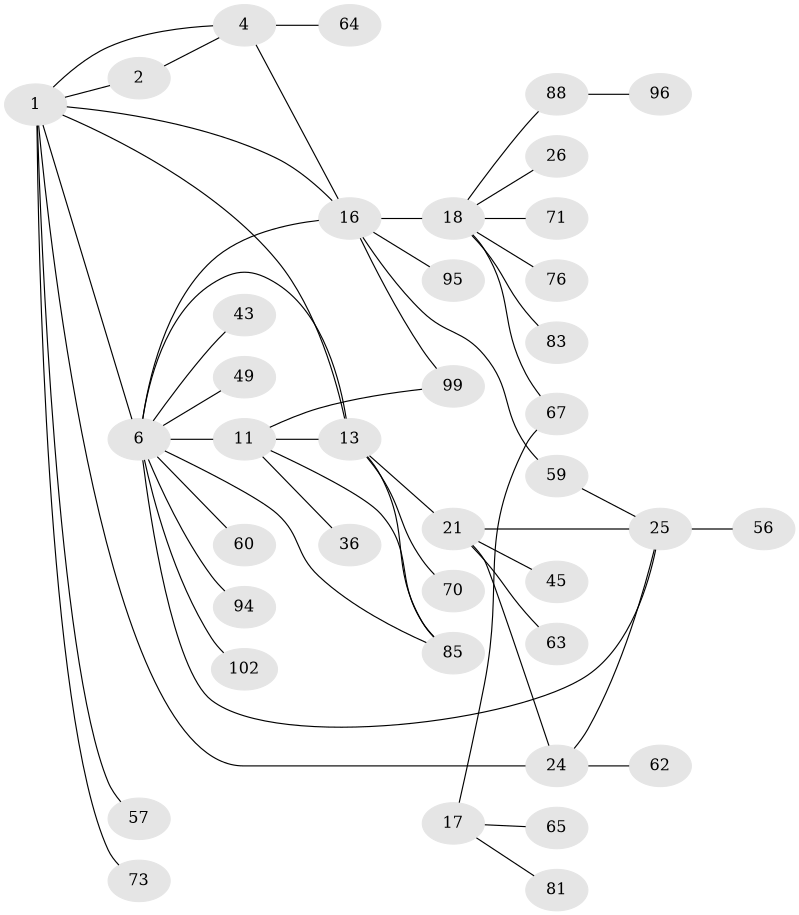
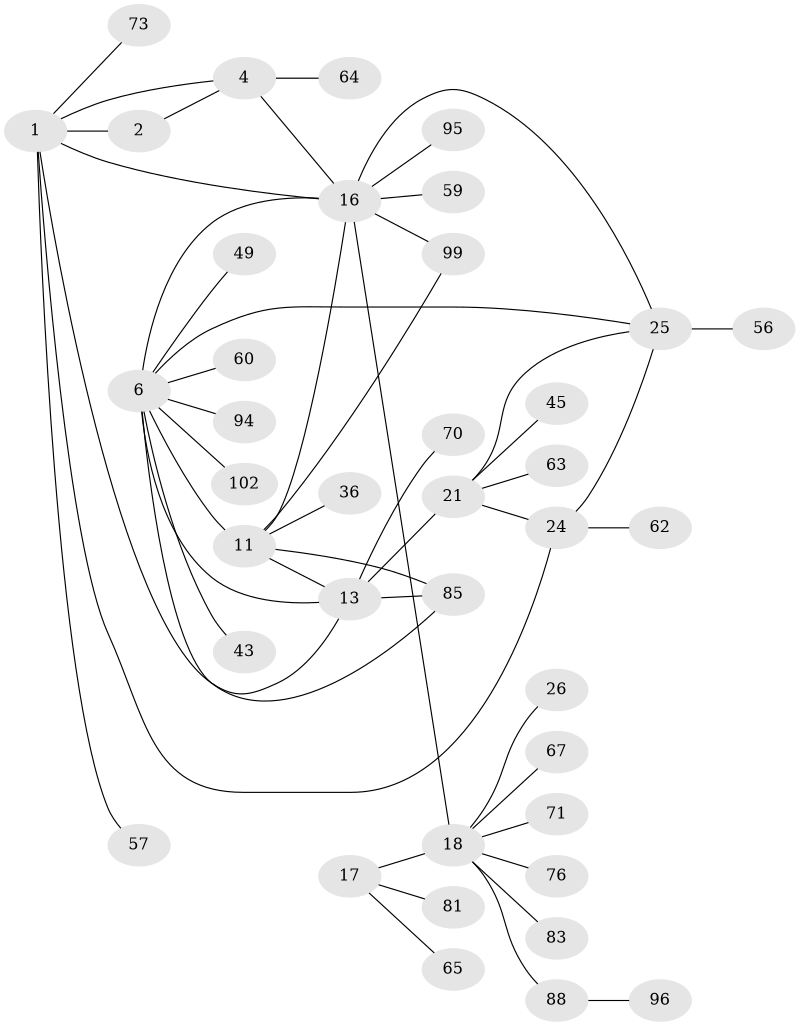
(87, 272) -> none
none -> (317, 380)
(609, 503) -> (527, 127)
(493, 614) -> (402, 861)
